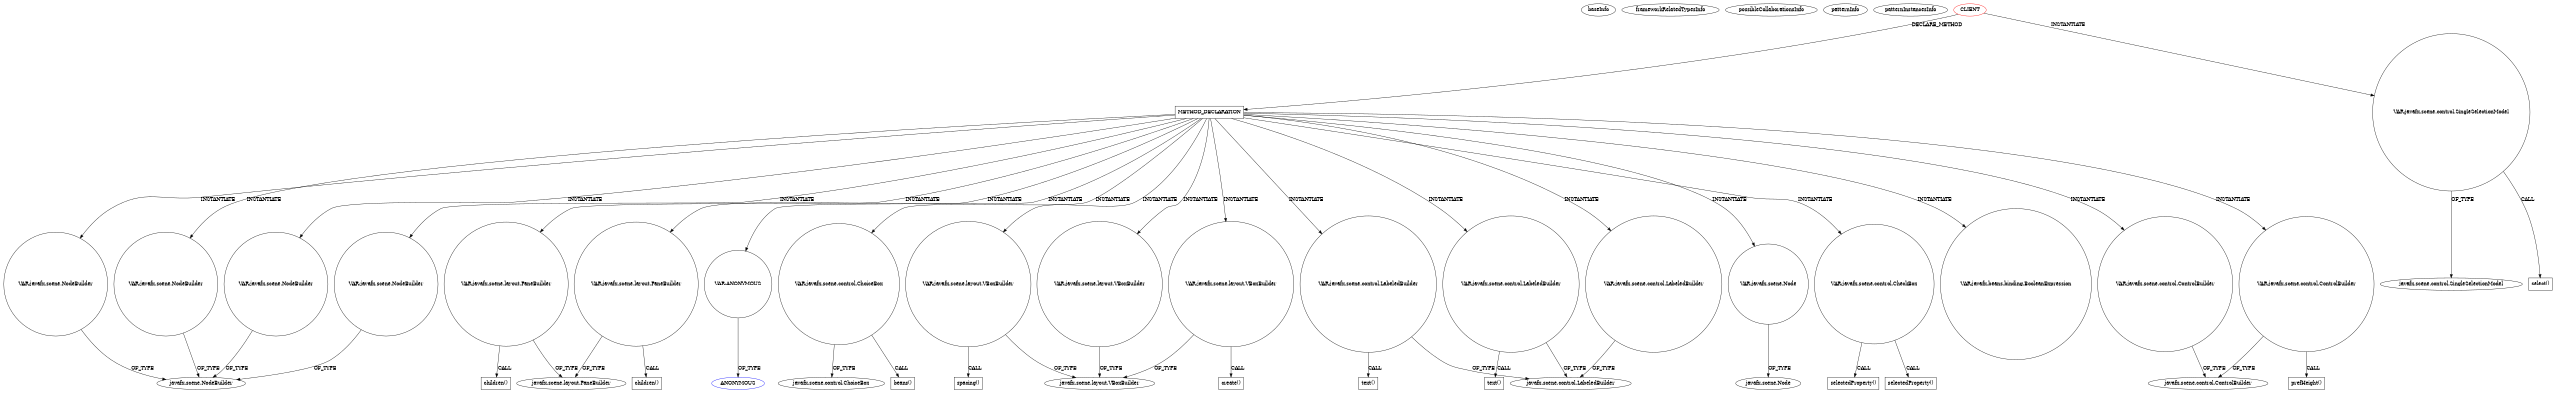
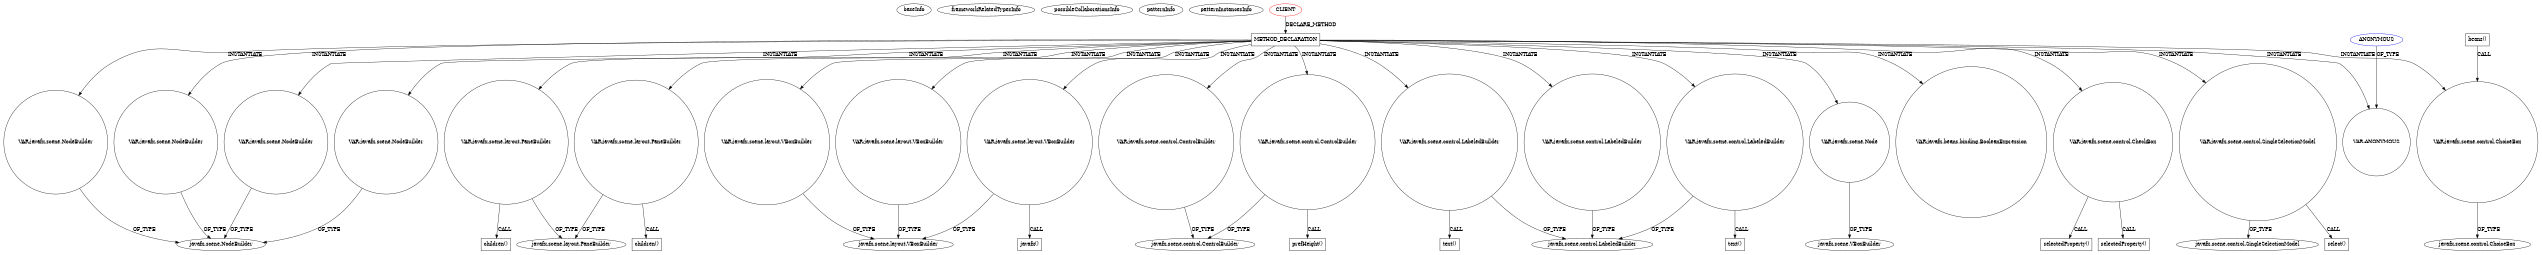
(2177, 54) -> (1765, 44)
(738, 346) -> (2376, 75)
(884, 355) -> (2477, 62)
(968, 383) -> (1030, 245)
(1231, 383) -> none
(1768, 383) -> (1850, 245)
